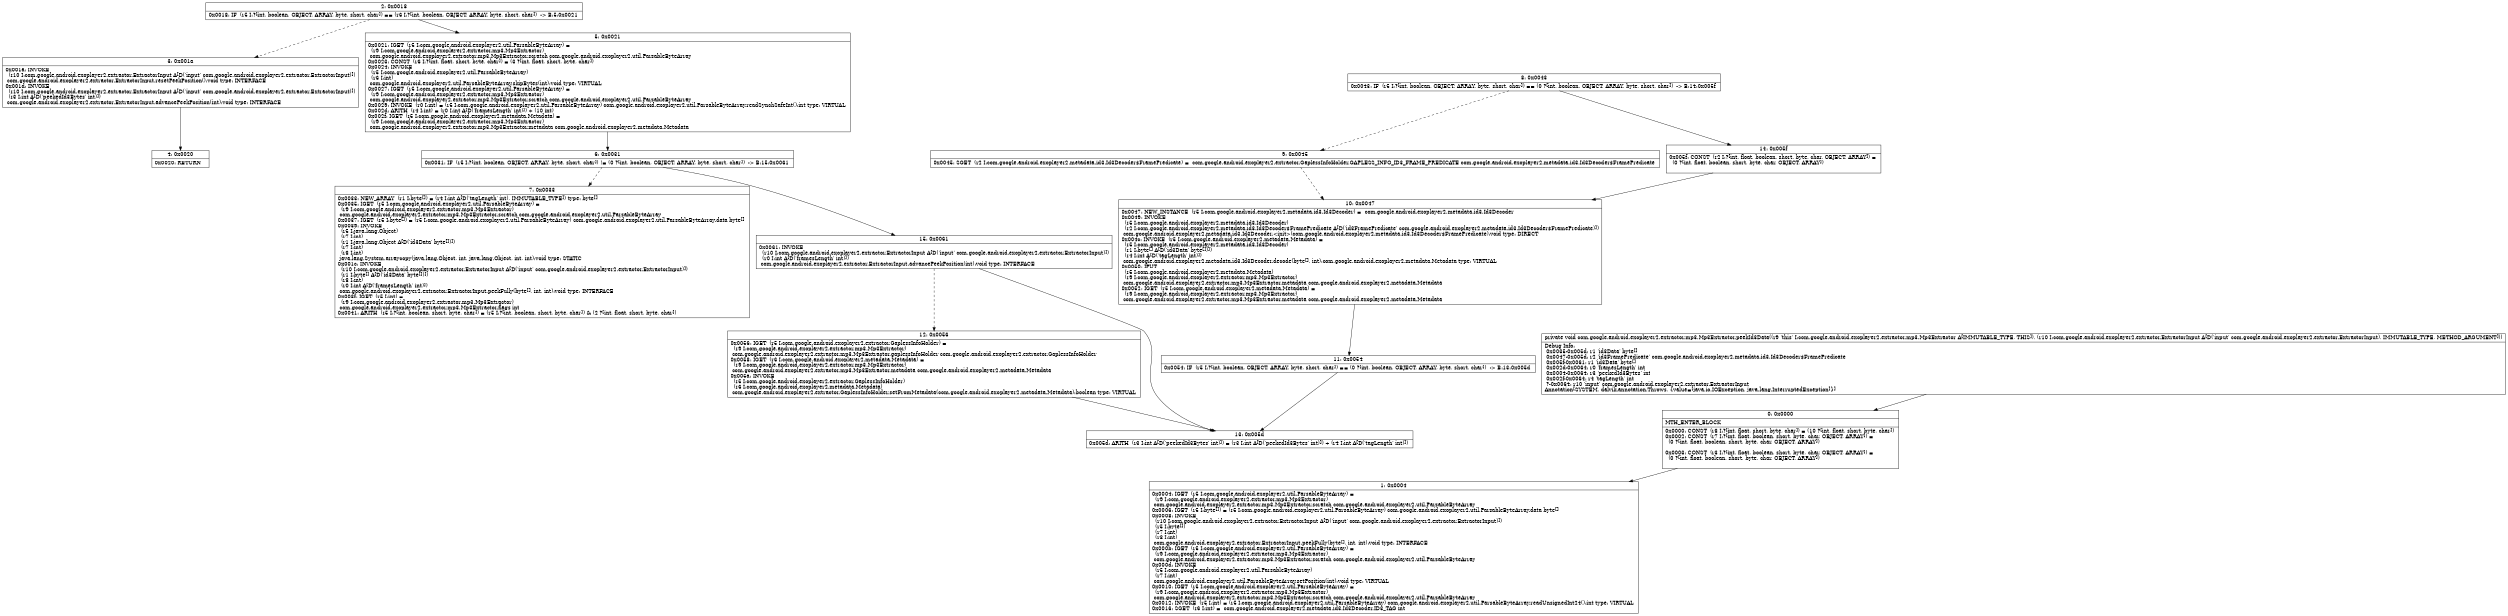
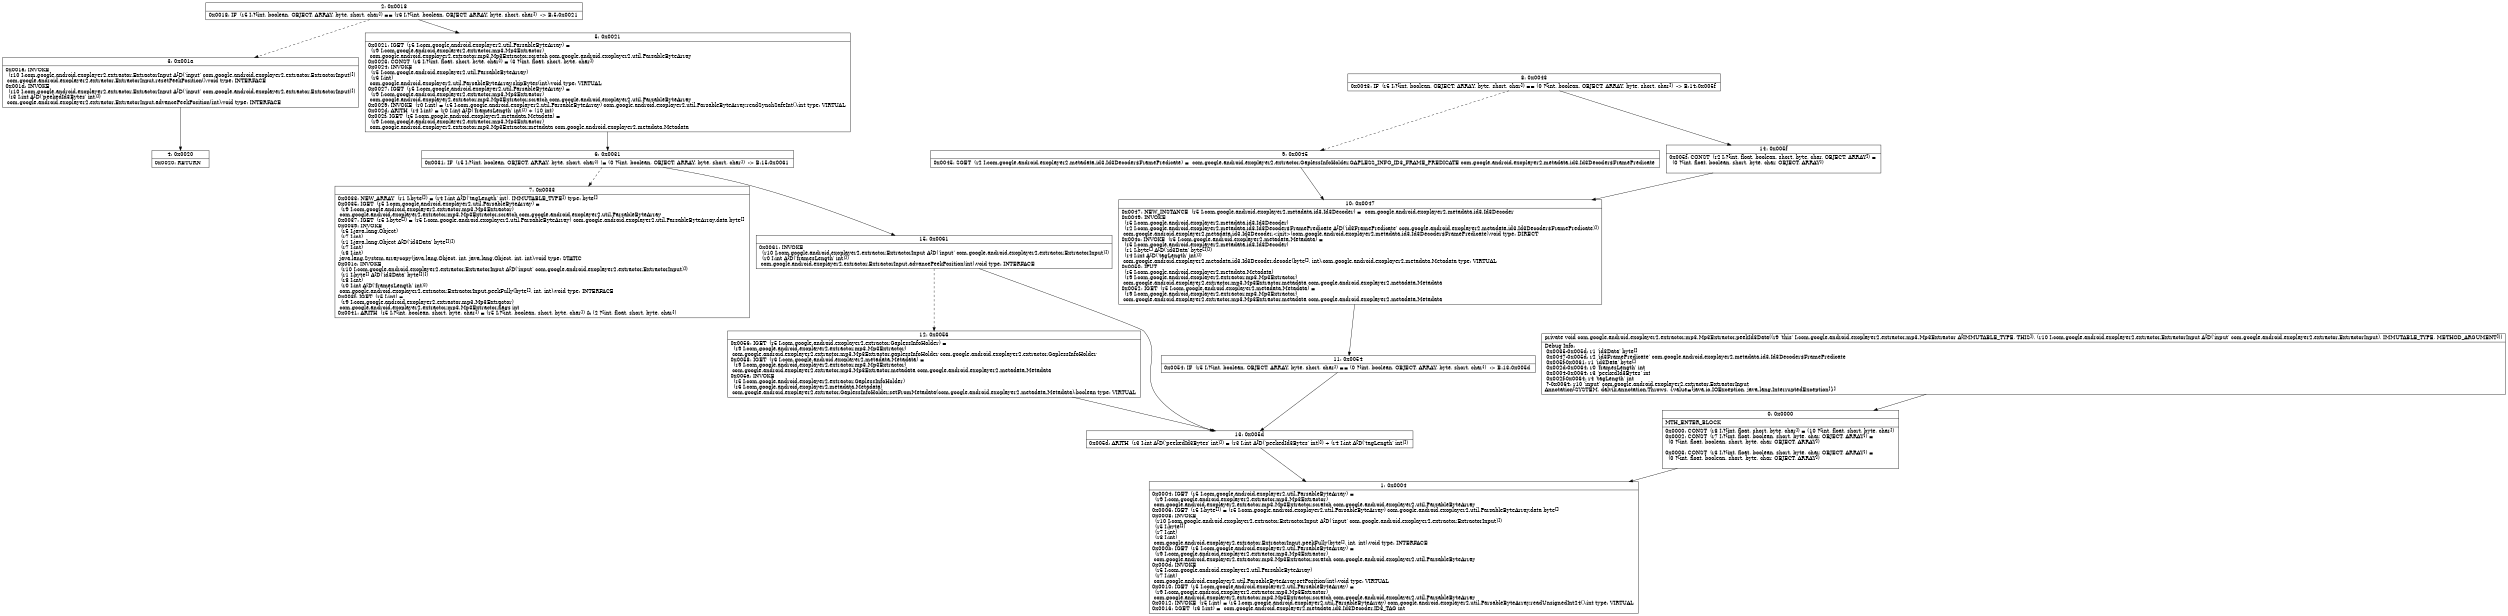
(1311, 182) -> (1311, 182)
none -> (1282, 464)
